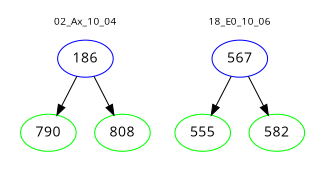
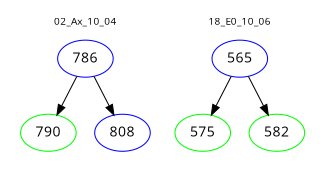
(85, 59) -> (85, 59)
(240, 59) -> (240, 59)
(122, 133) -> (122, 133)
(203, 133) -> (203, 133)
